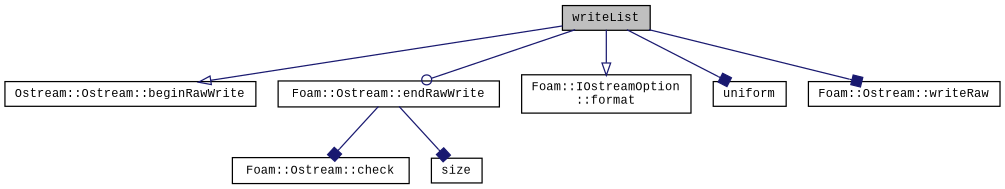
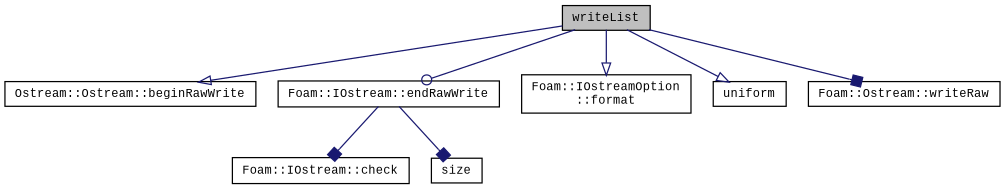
(672, 53) -> (672, 53)
(389, 94) -> (389, 94)
(321, 171) -> (321, 171)
